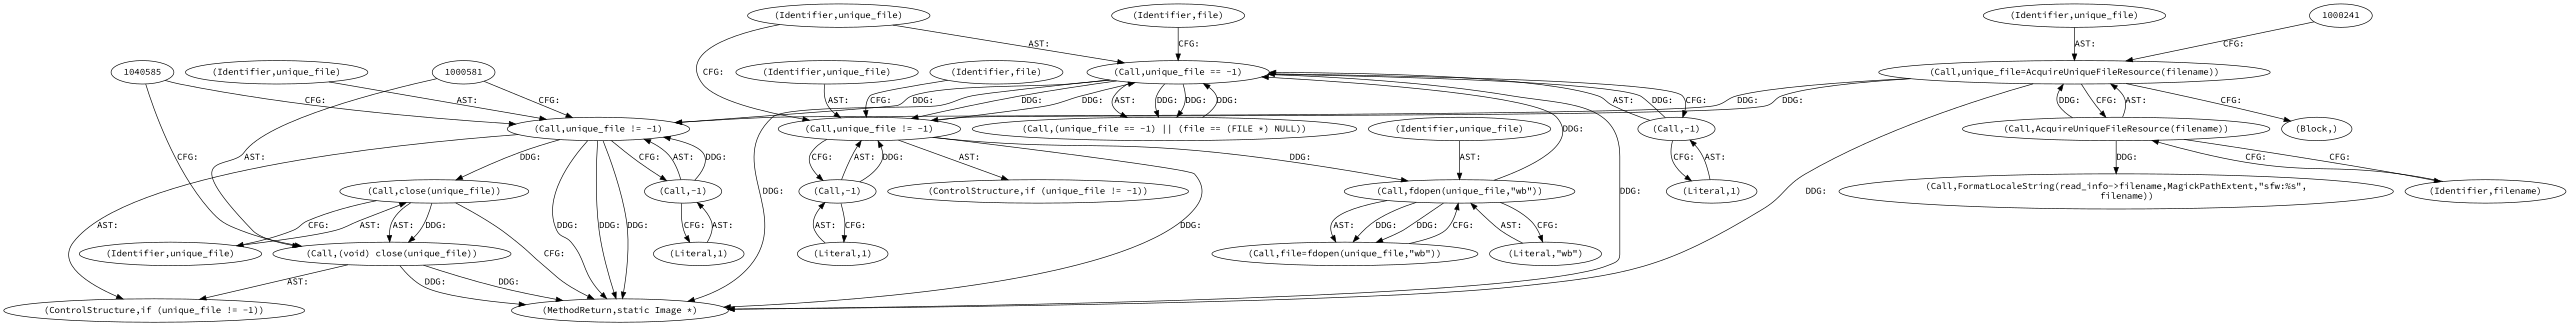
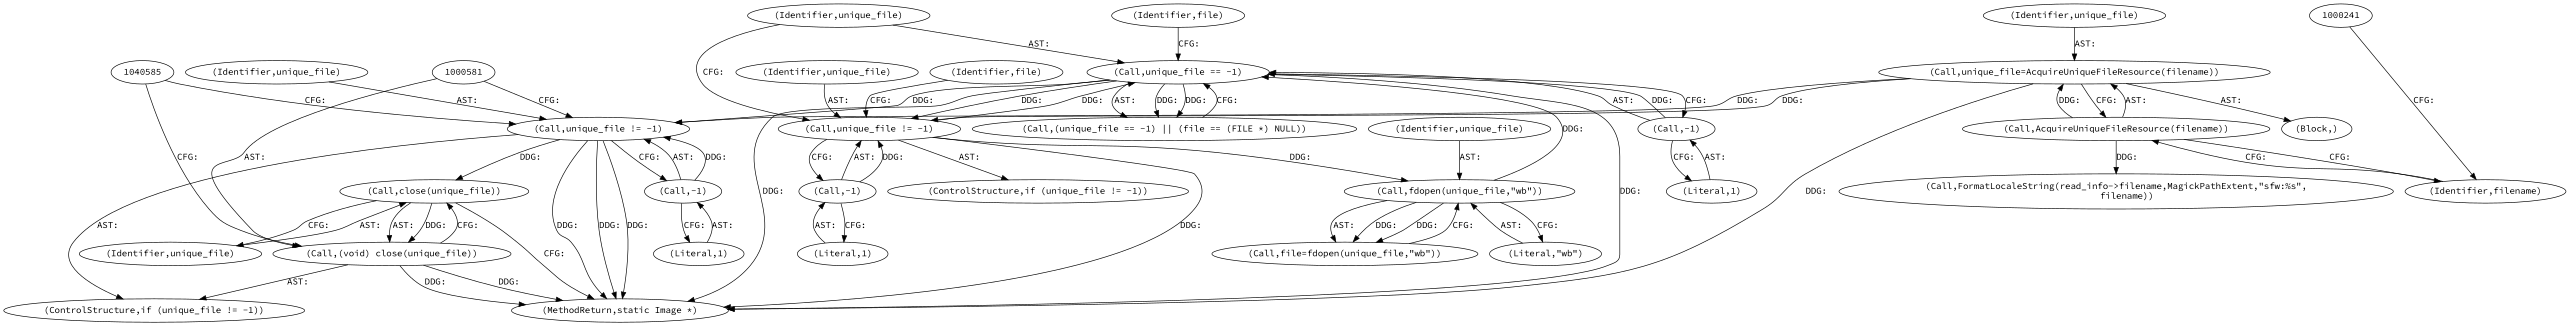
(2223, 41) -> (2411, 101)
(1230, 101) -> (1230, 101)
(2234, 101) -> (2234, 101)
none -> (456, 228)
